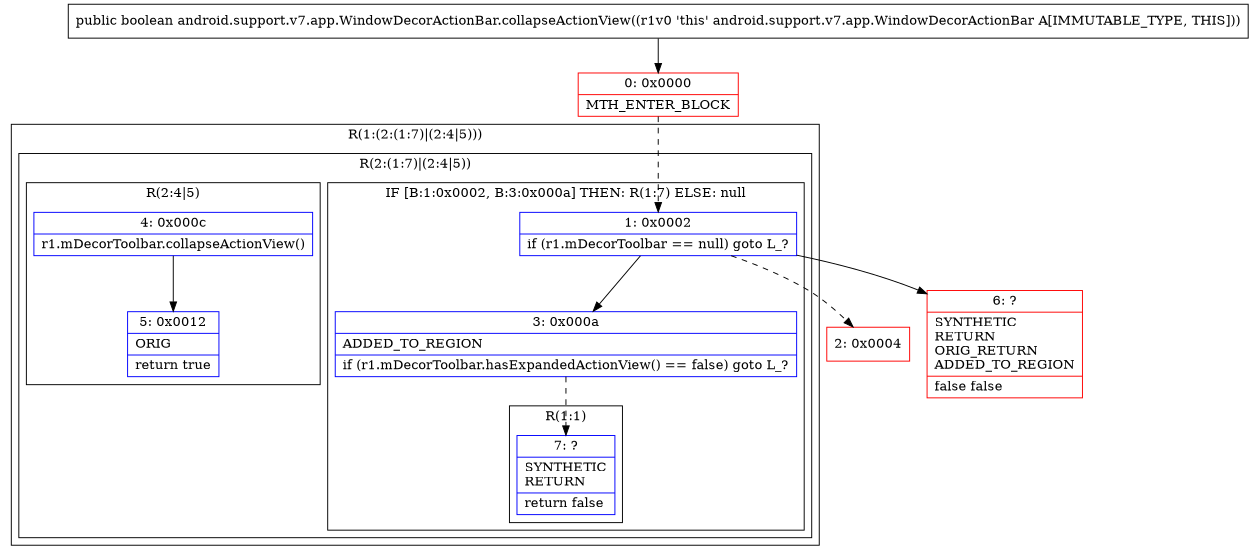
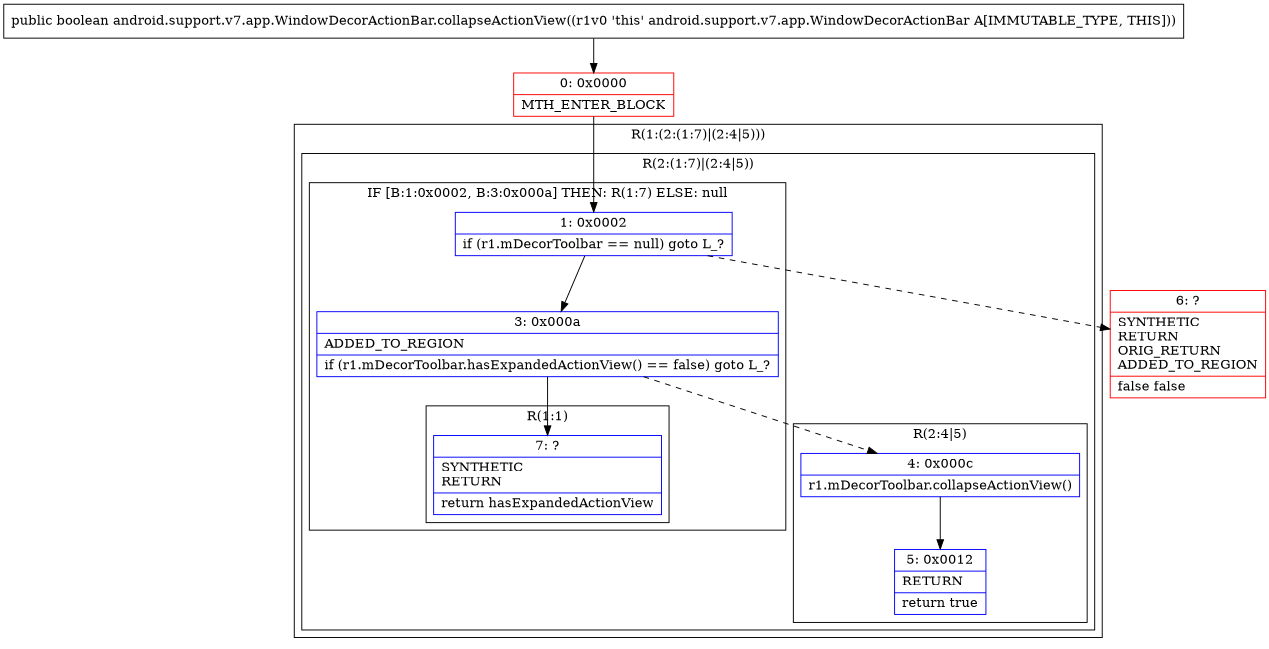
(658, 159) -> (594, 159)
(858, 270) -> (904, 291)
(153, 344) -> (933, 581)
(868, 344) -> none
(566, 400) -> (548, 400)
none -> (756, 414)
(565, 503) -> (548, 503)
